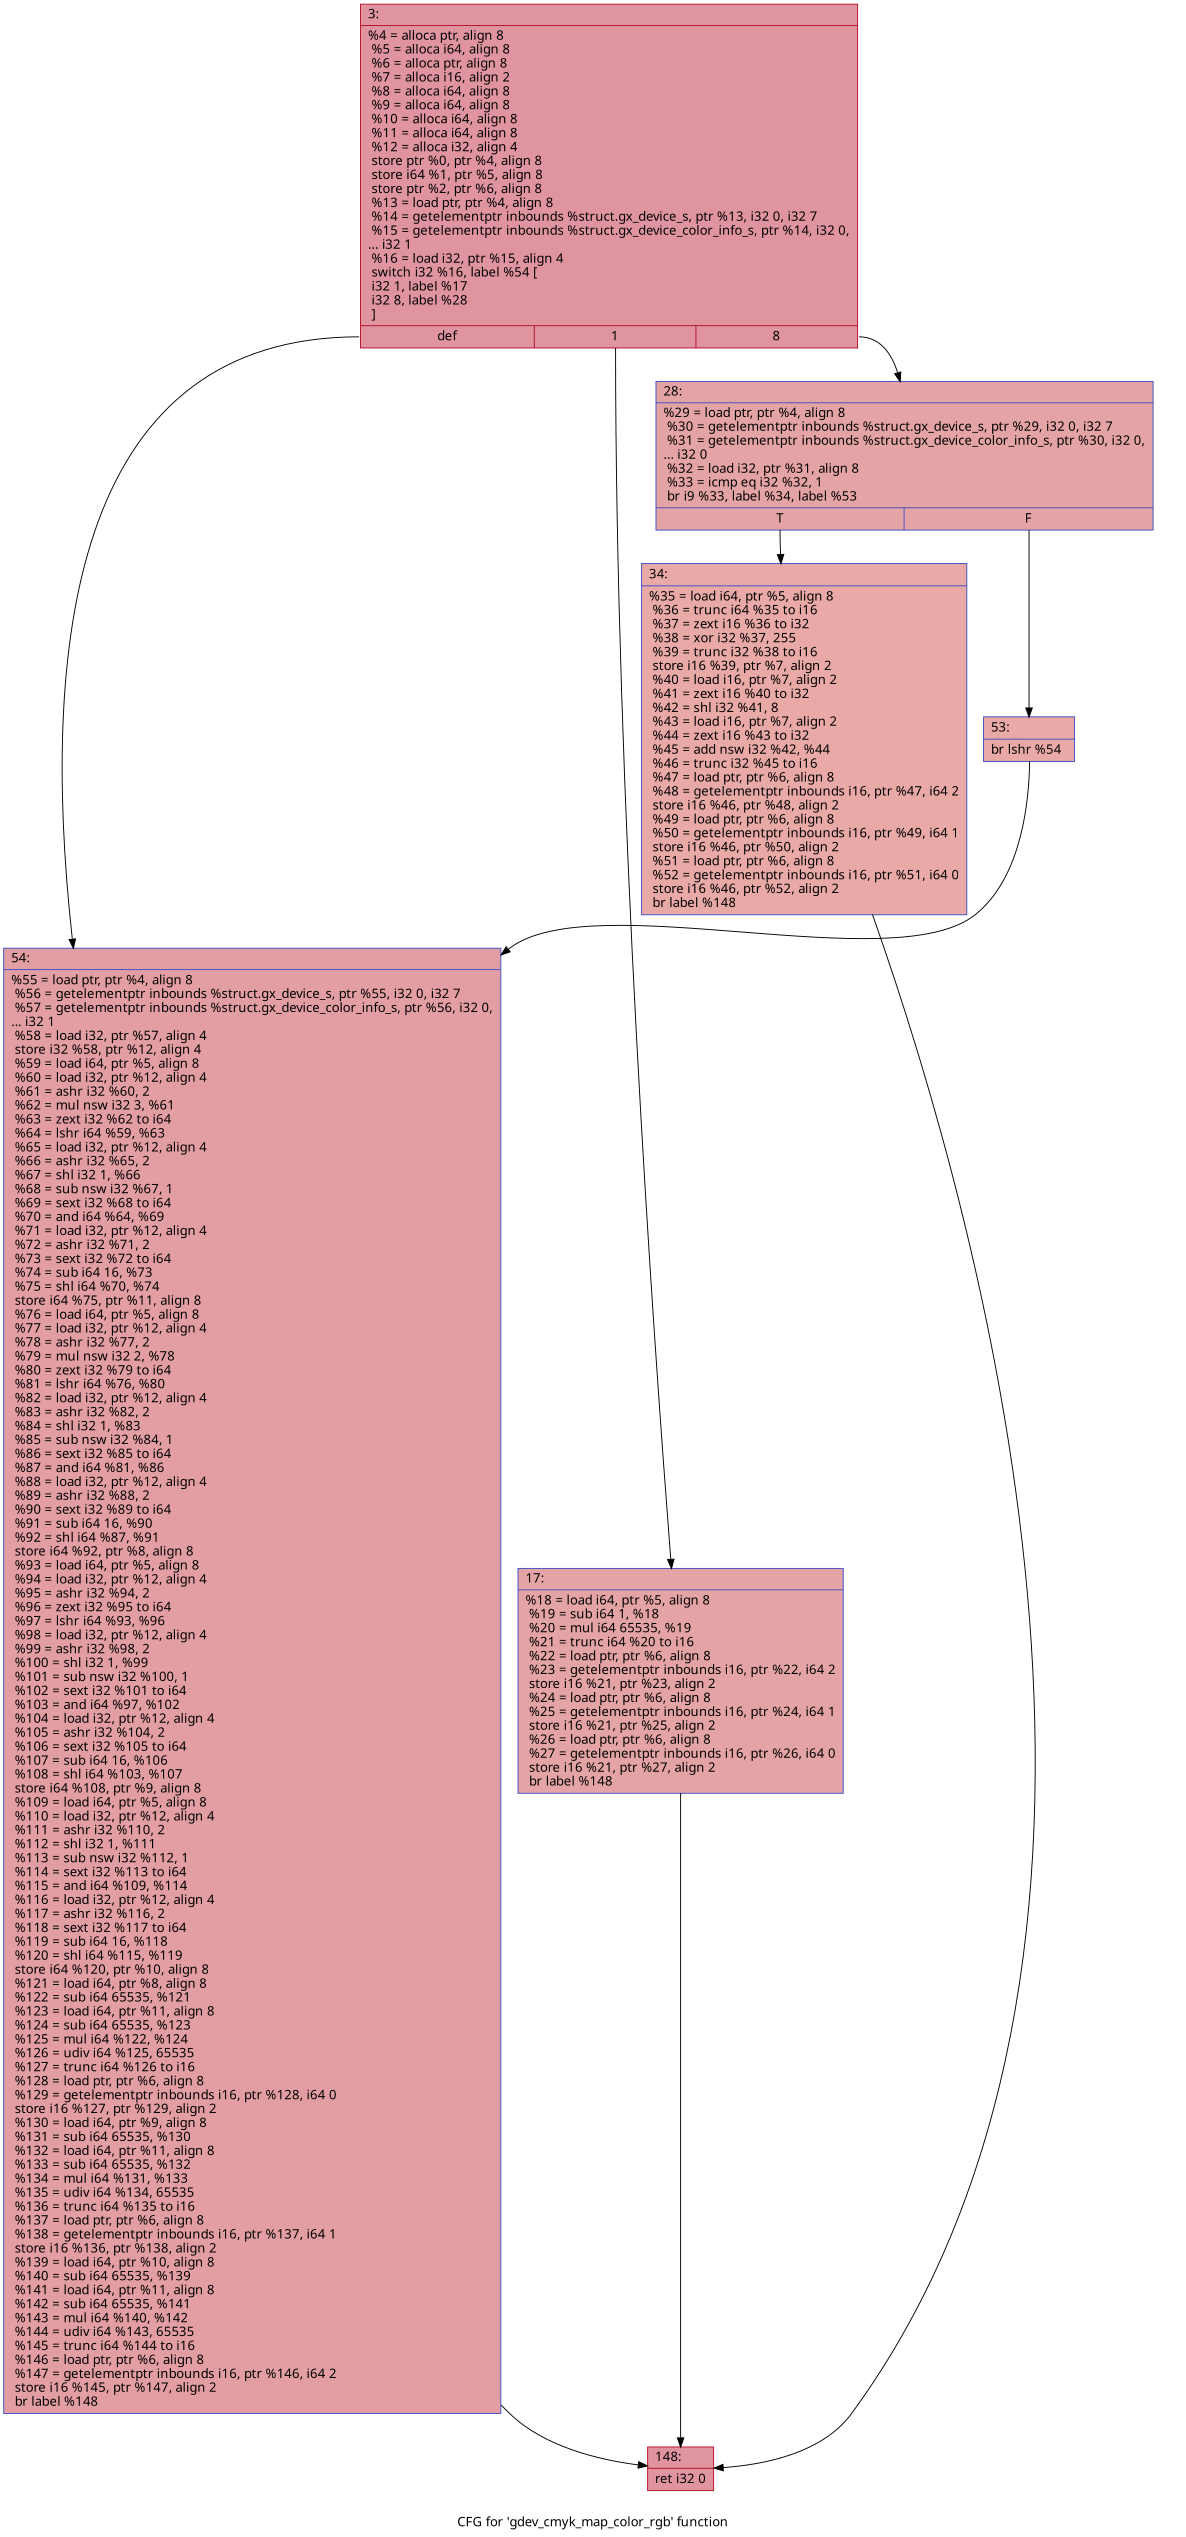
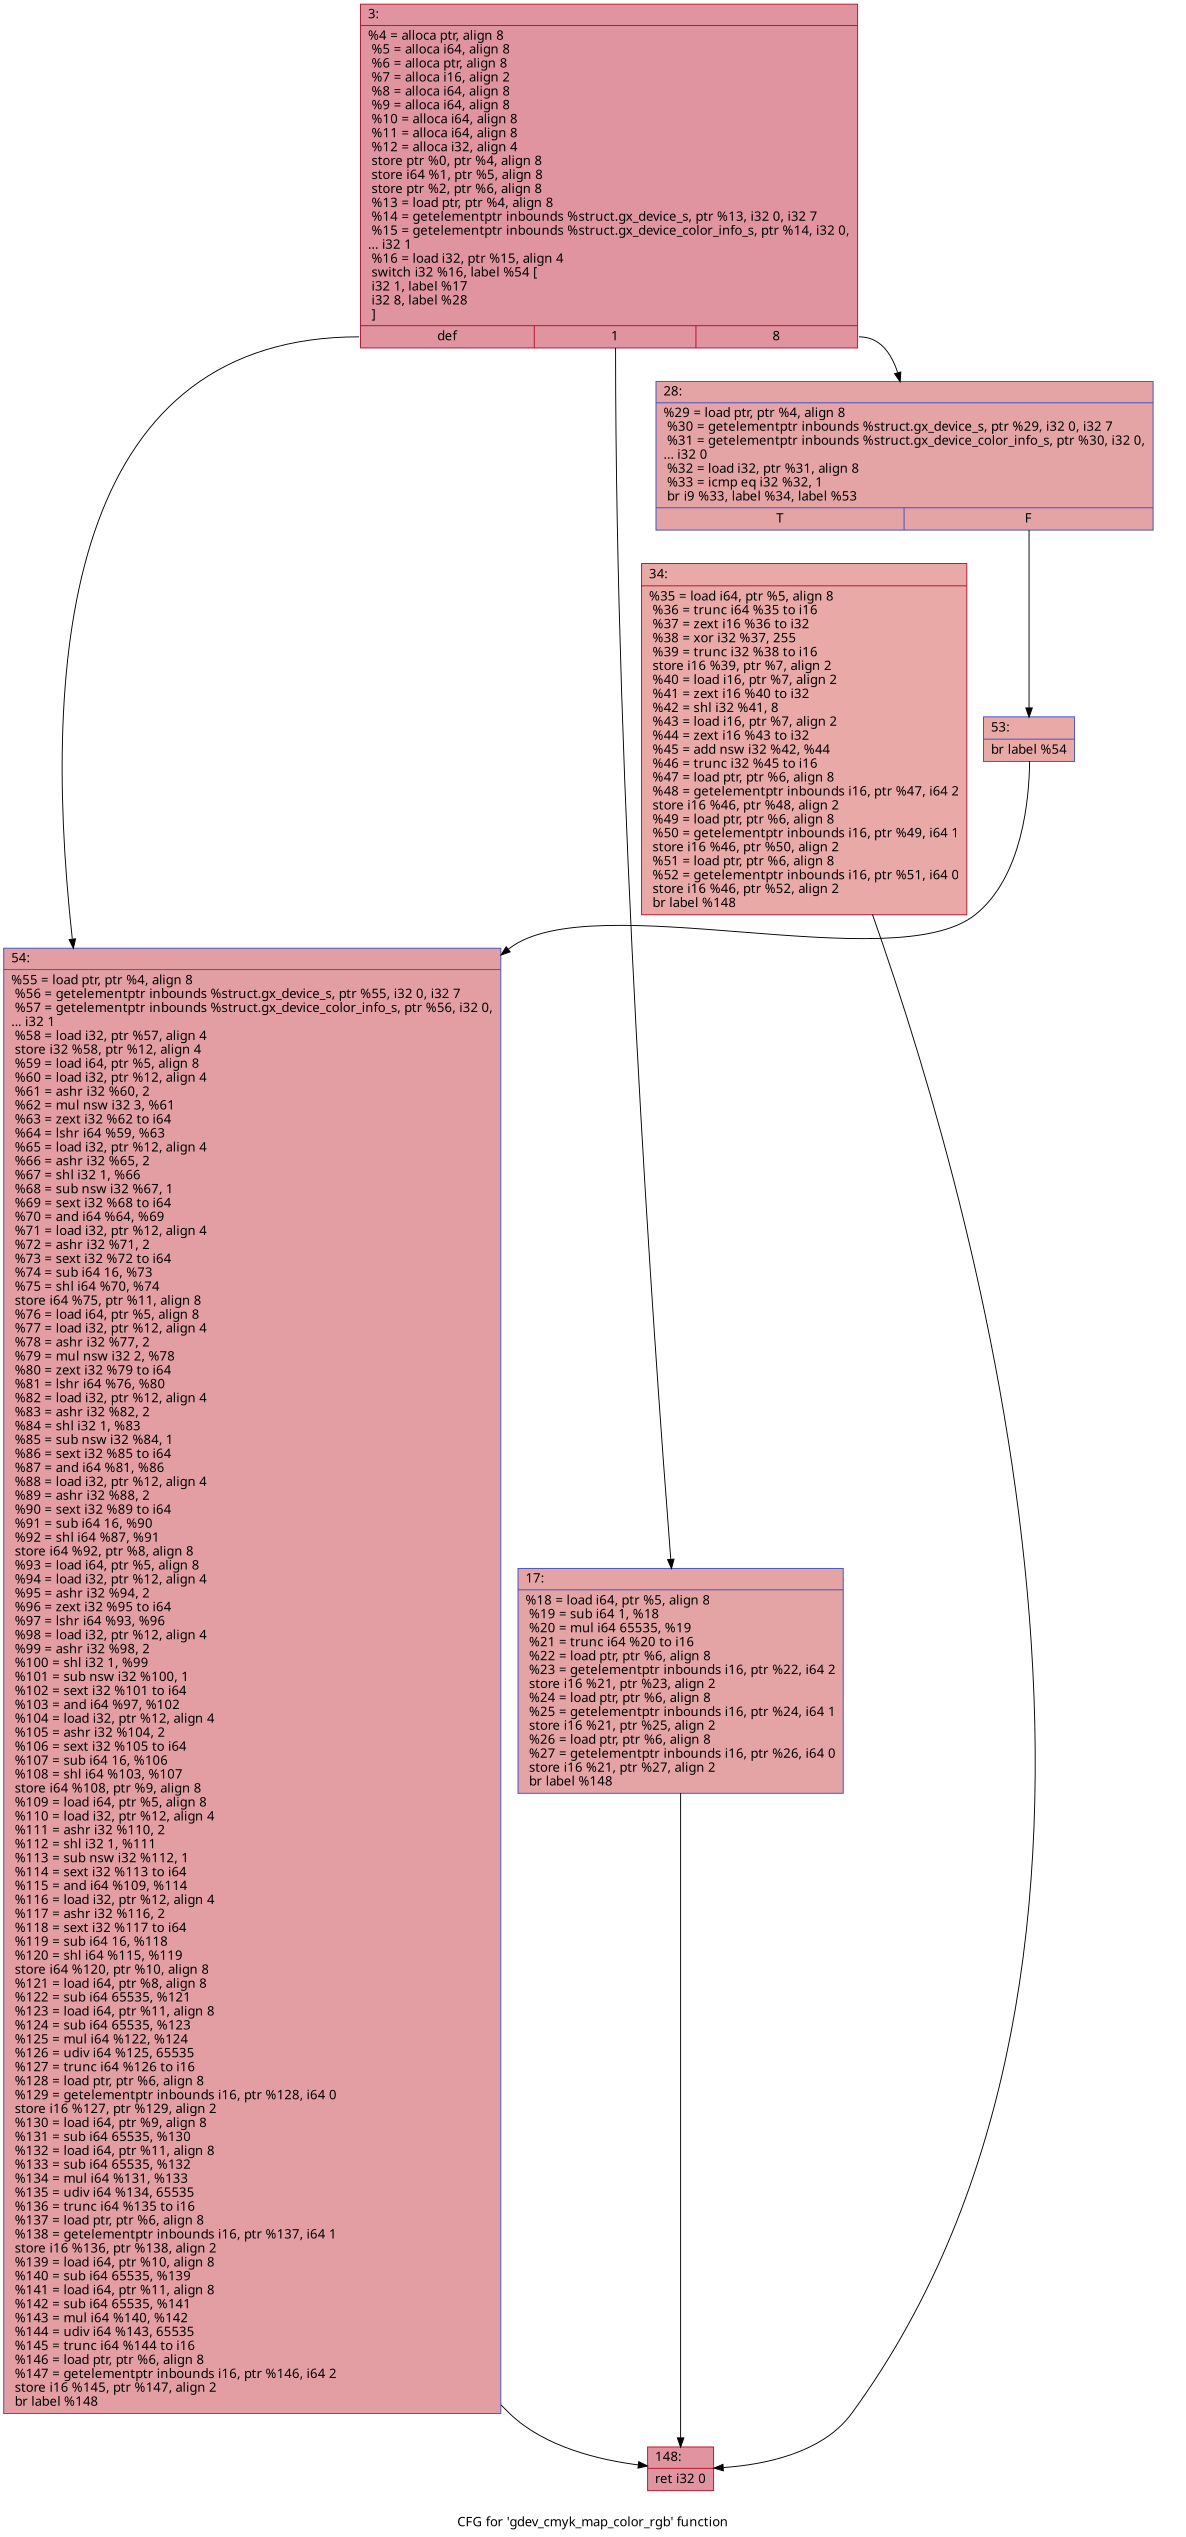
(780, 542) -> none
(804, 739) -> (804, 739)
(1026, 750) -> (1029, 750)
